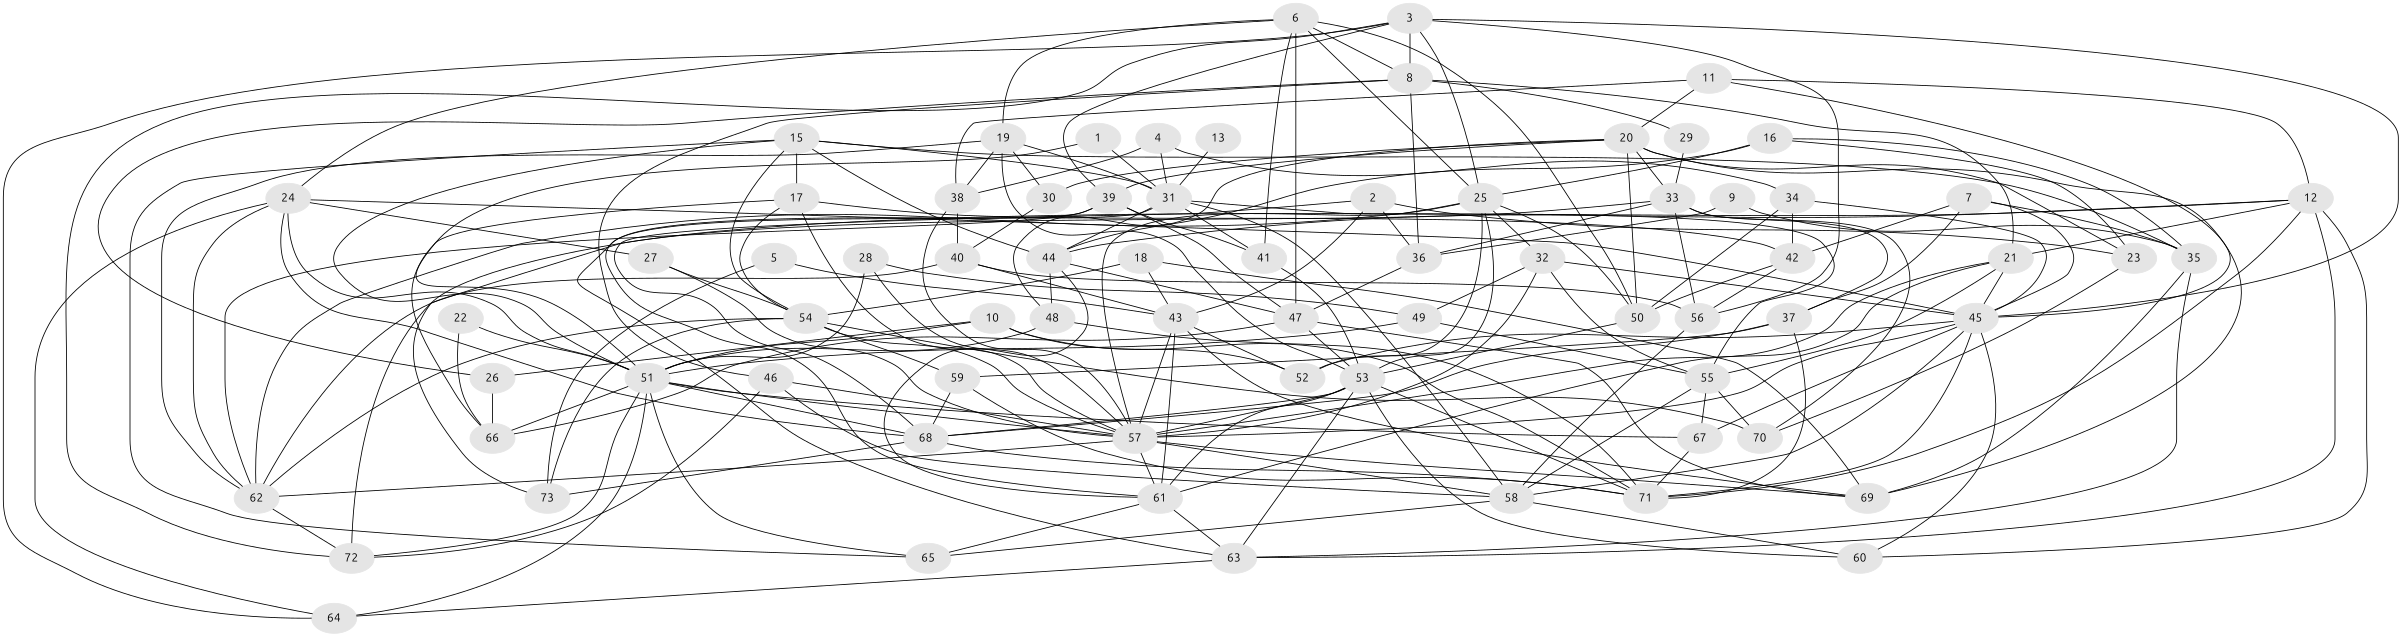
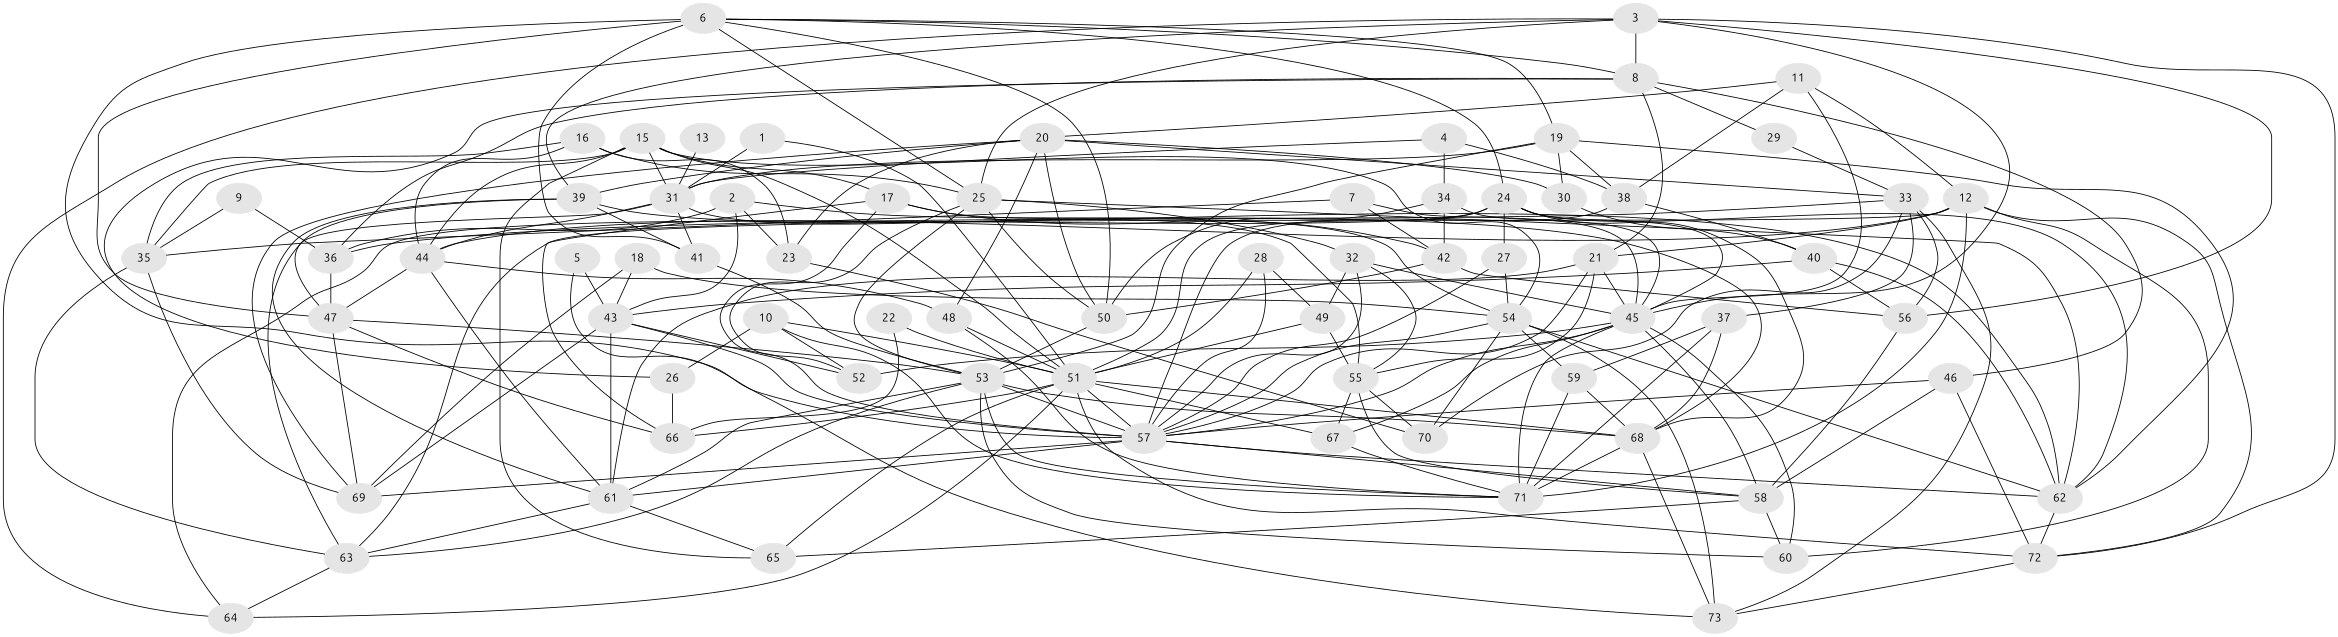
(1107, 252) -> (175, 322)
(1893, 275) -> none
(1368, 316) -> none
none -> (1875, 589)
